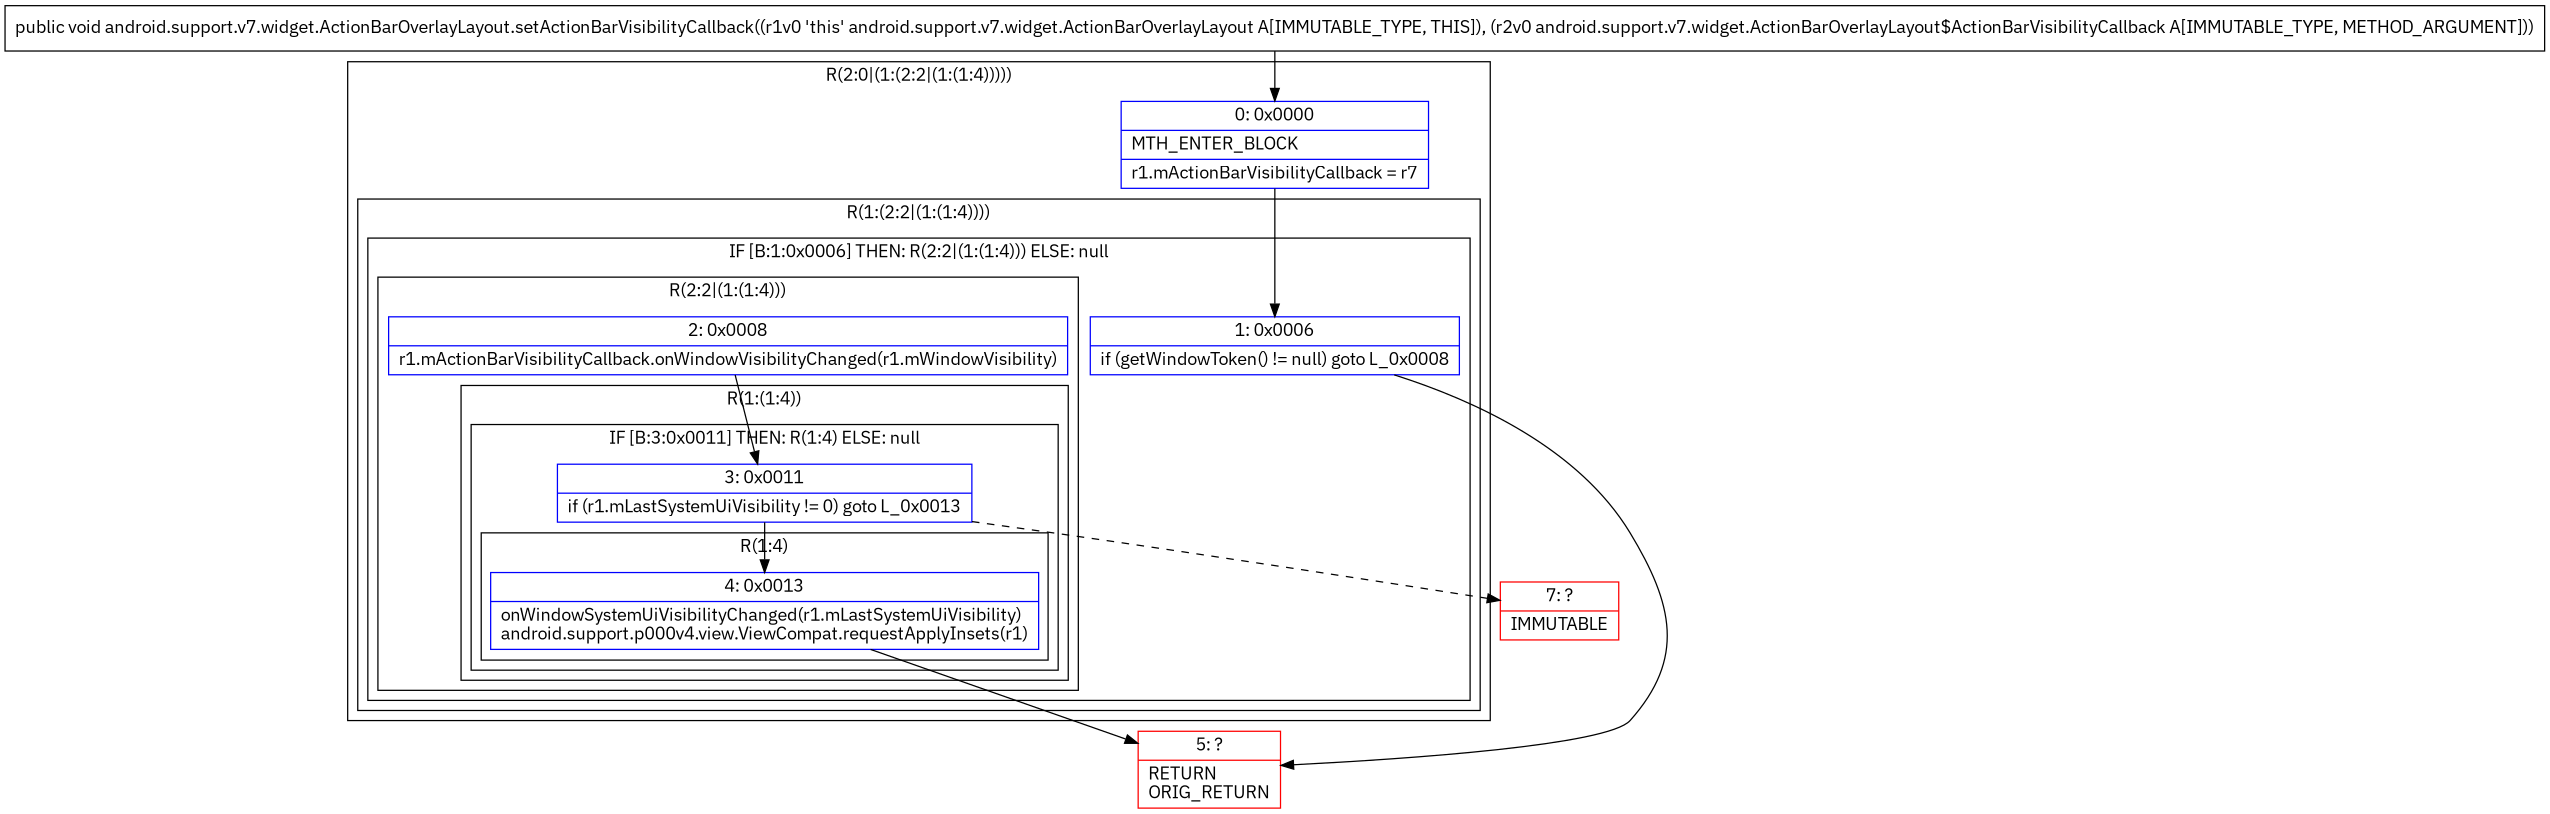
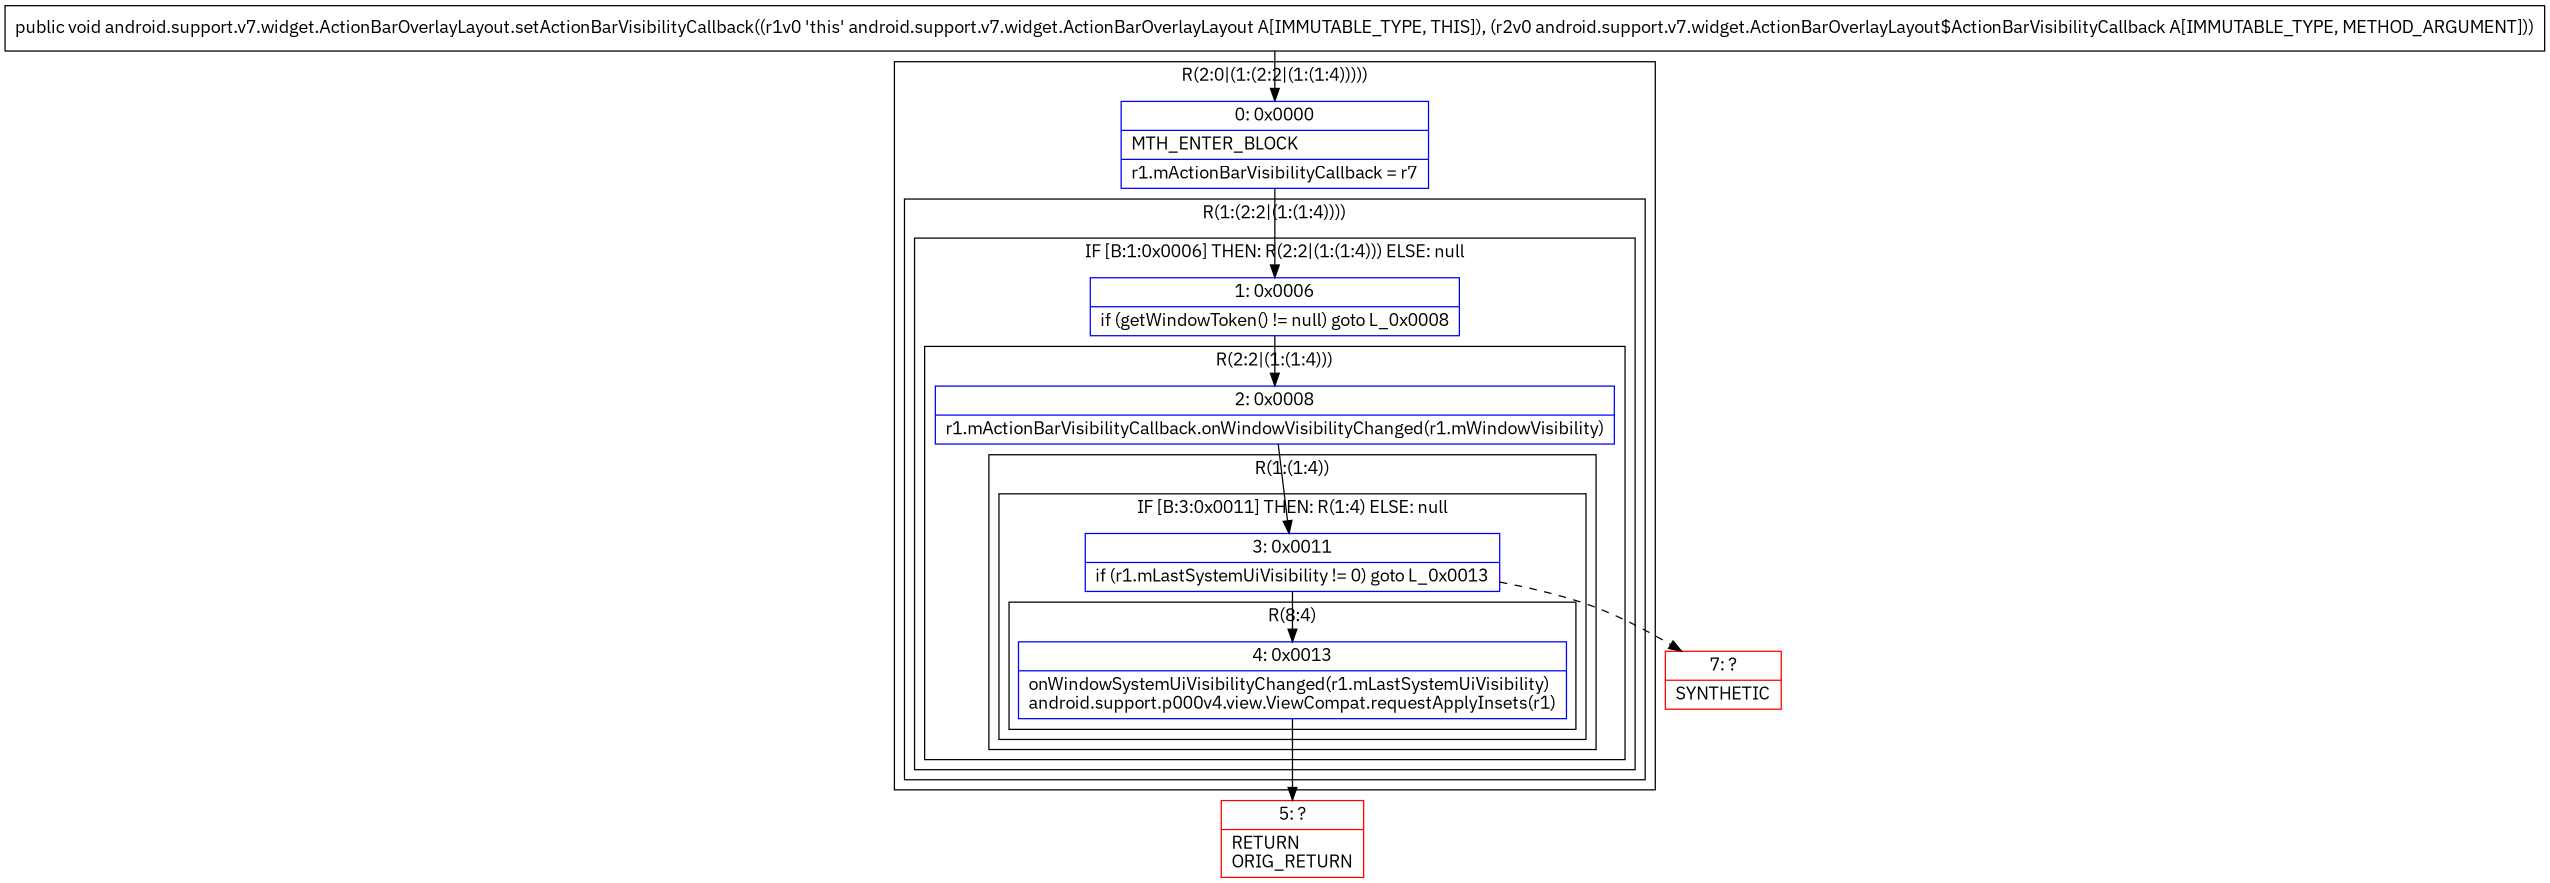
(765, 547) -> (1292, 617)
(1560, 625) -> (1723, 694)
(1666, 653) -> (1275, 354)
